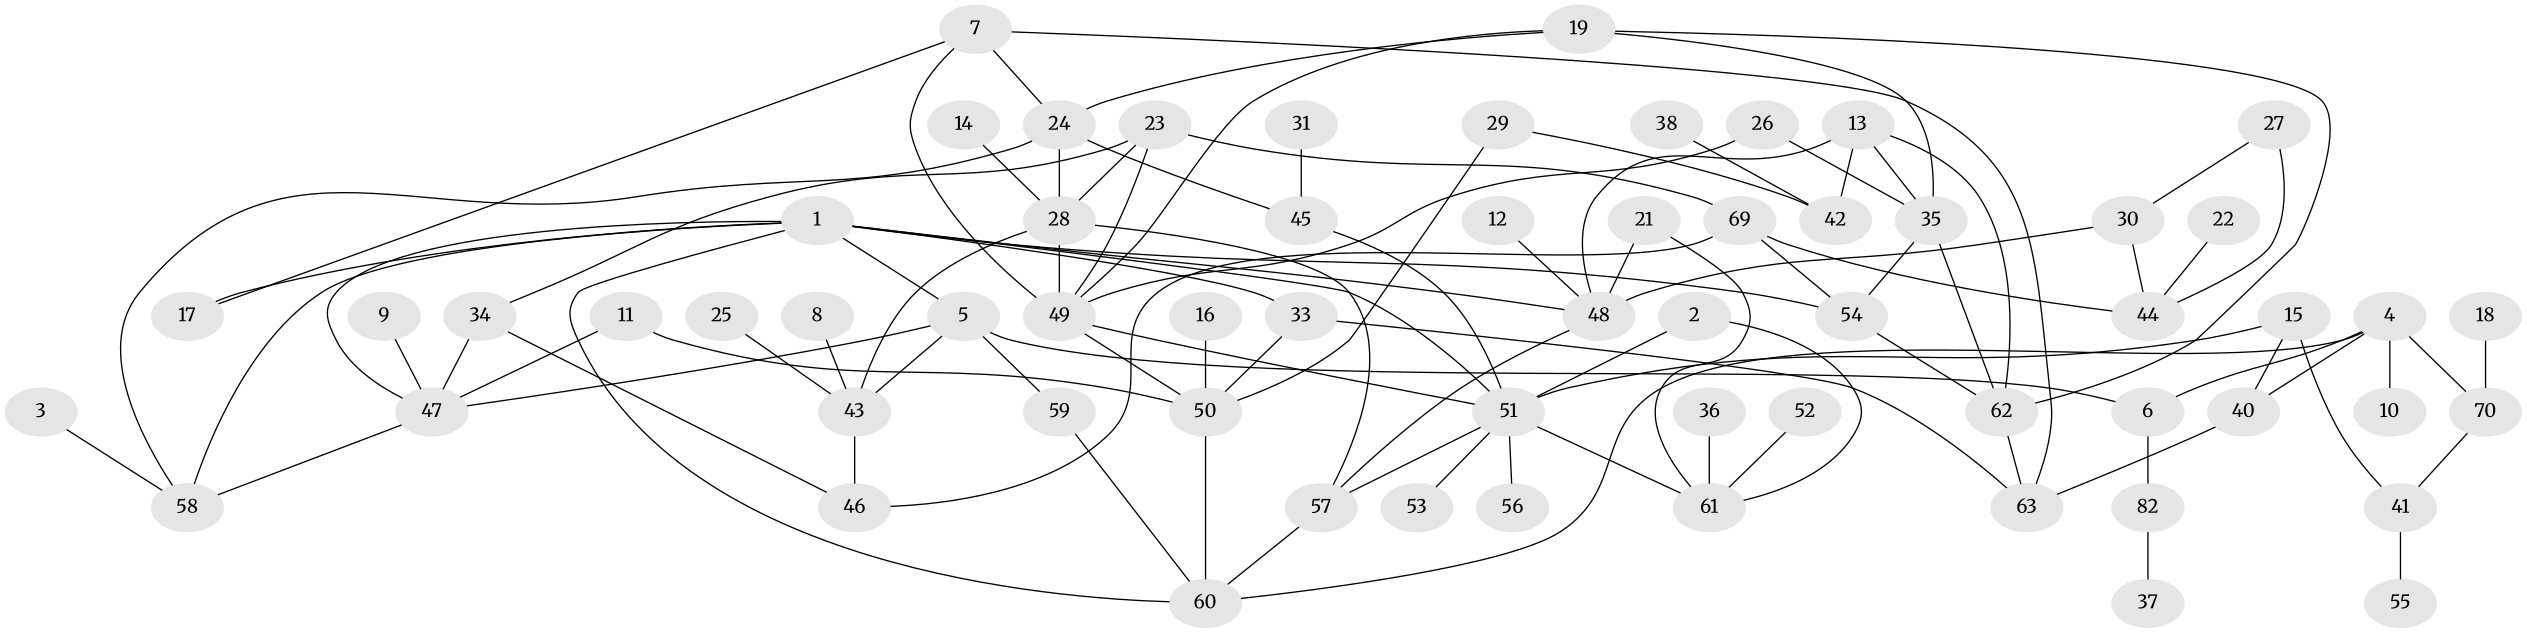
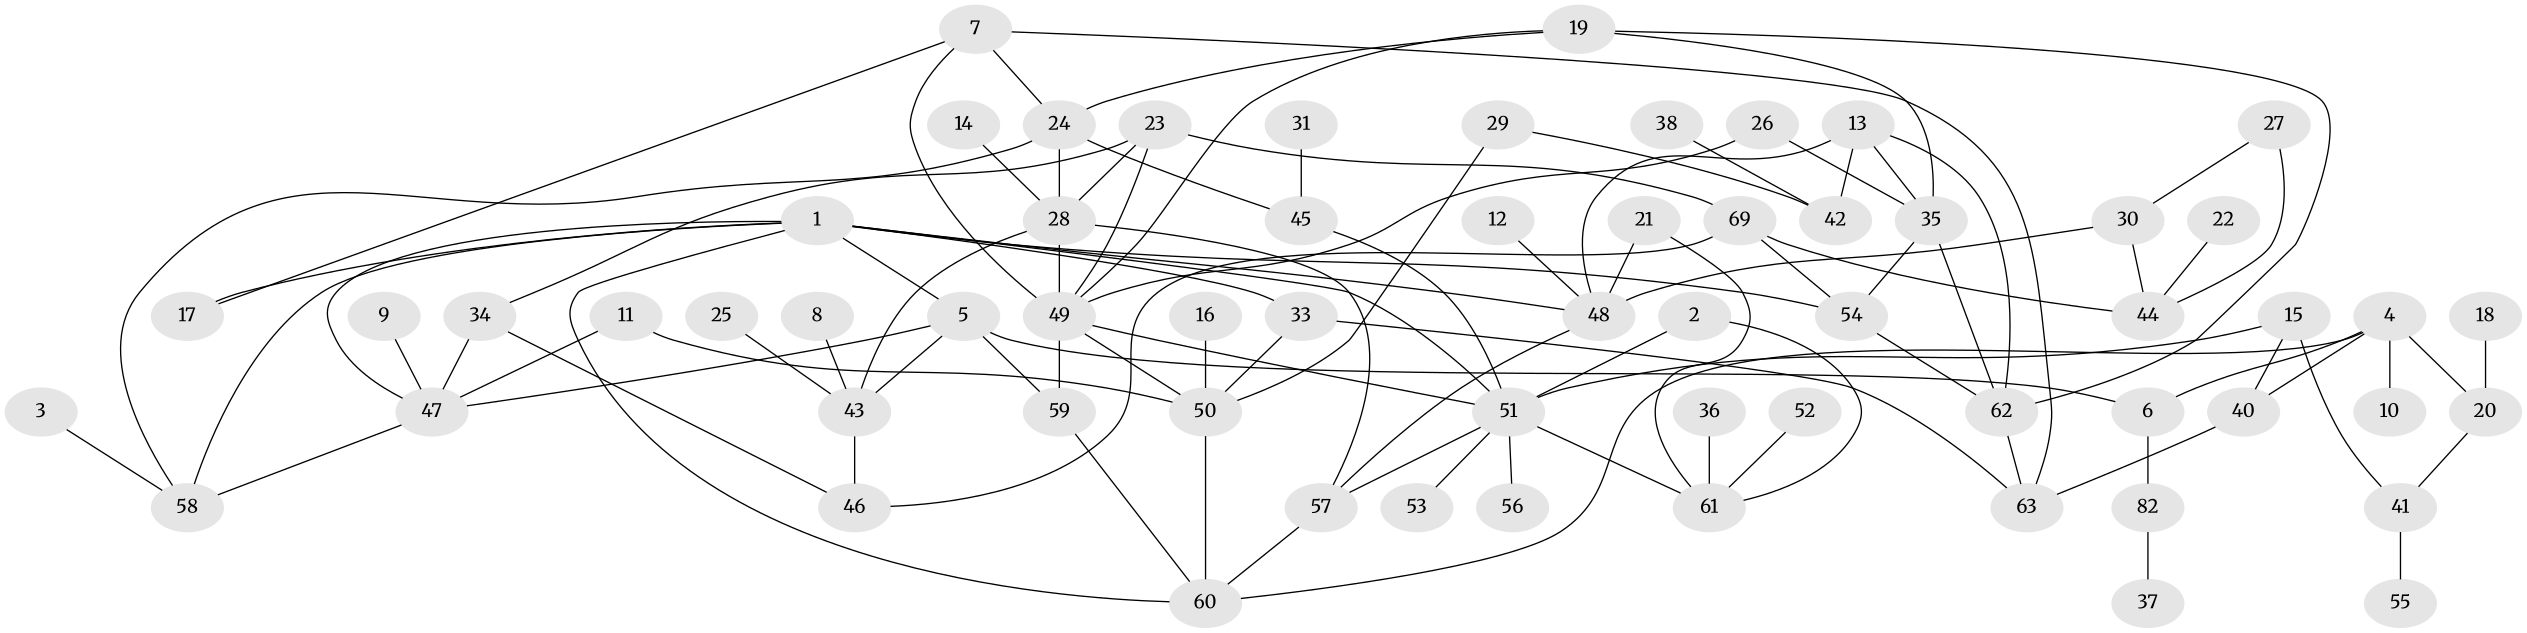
none -> (1059, 364)
(2486, 412) -> (2486, 412)
